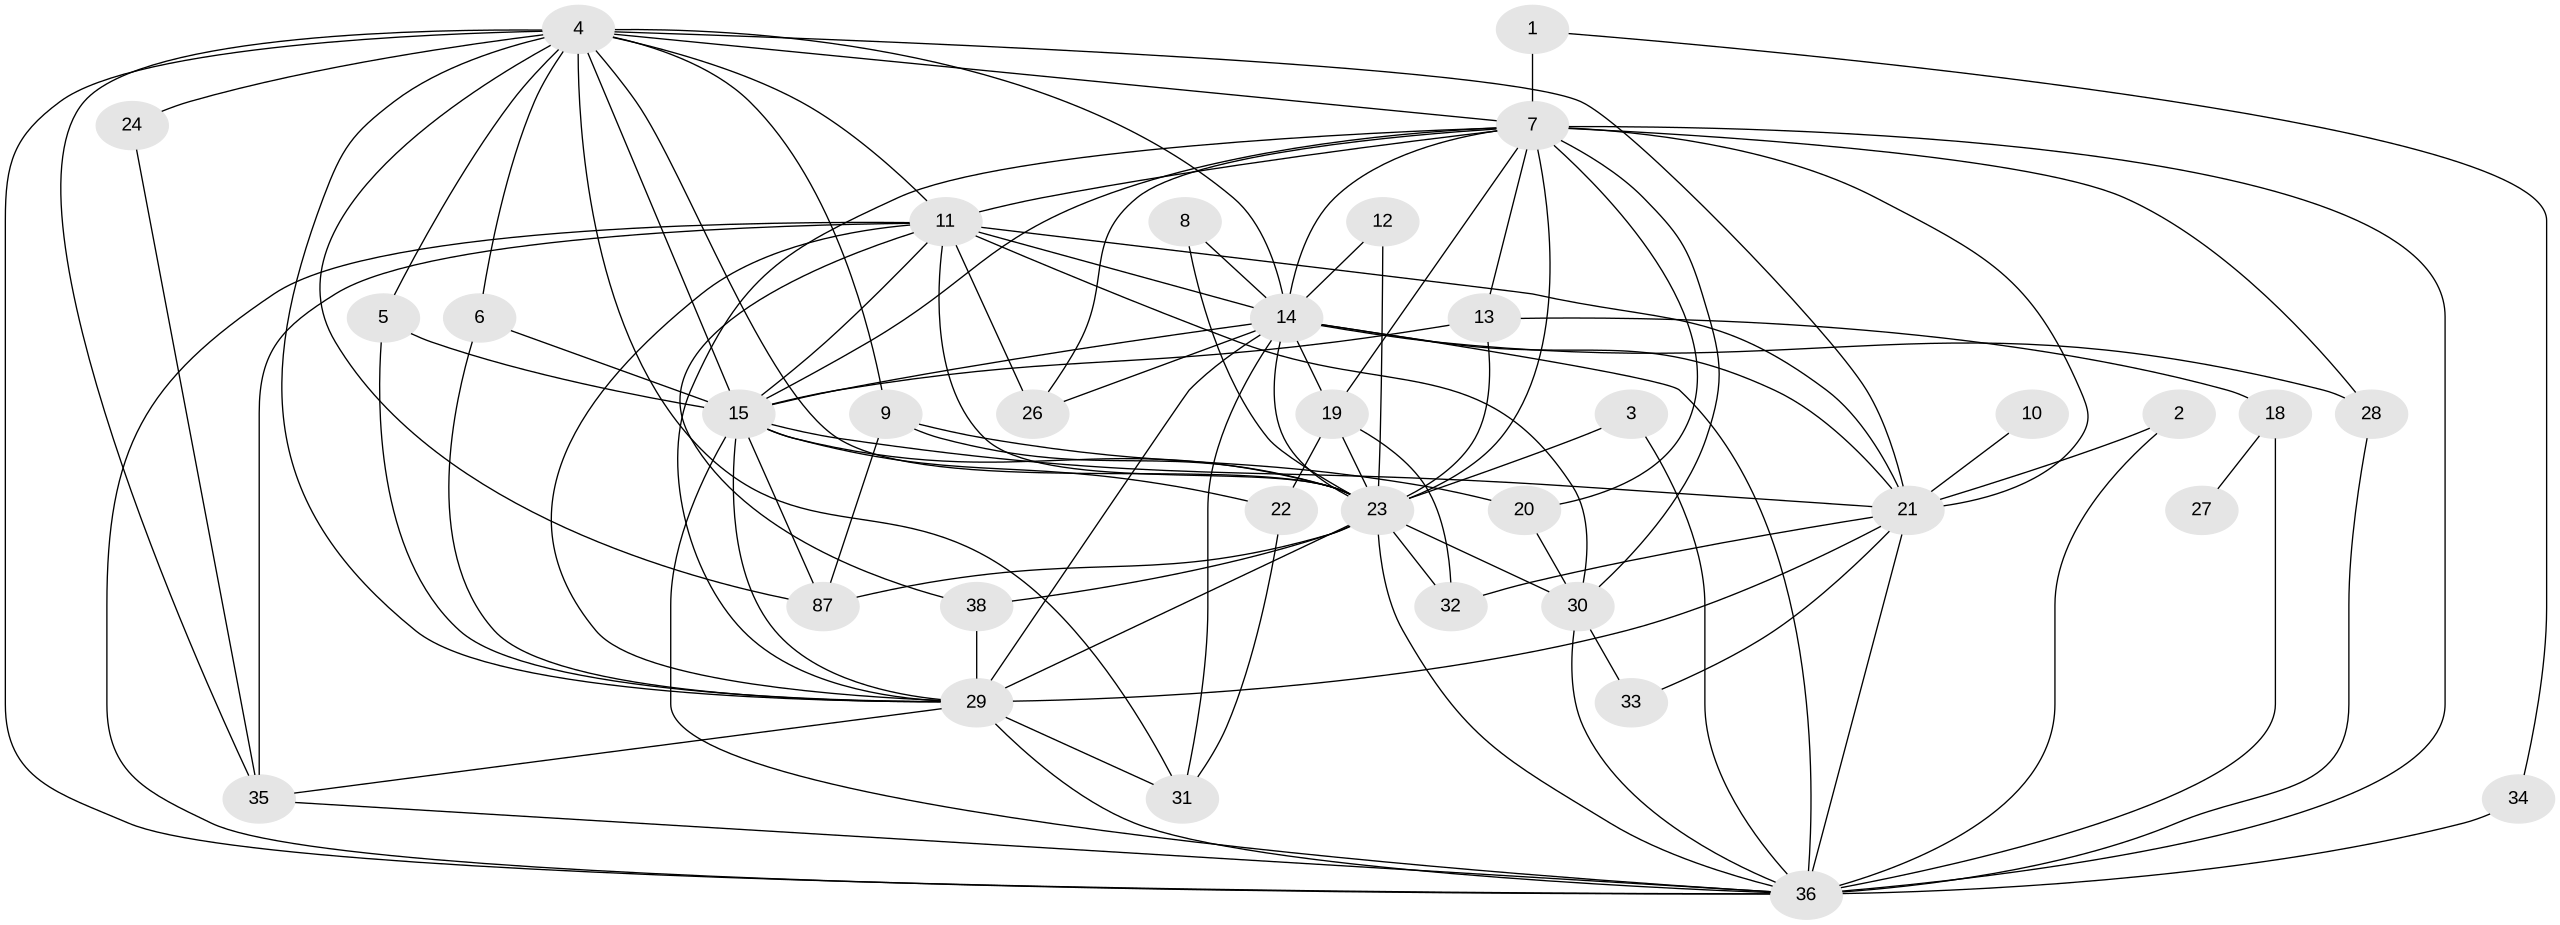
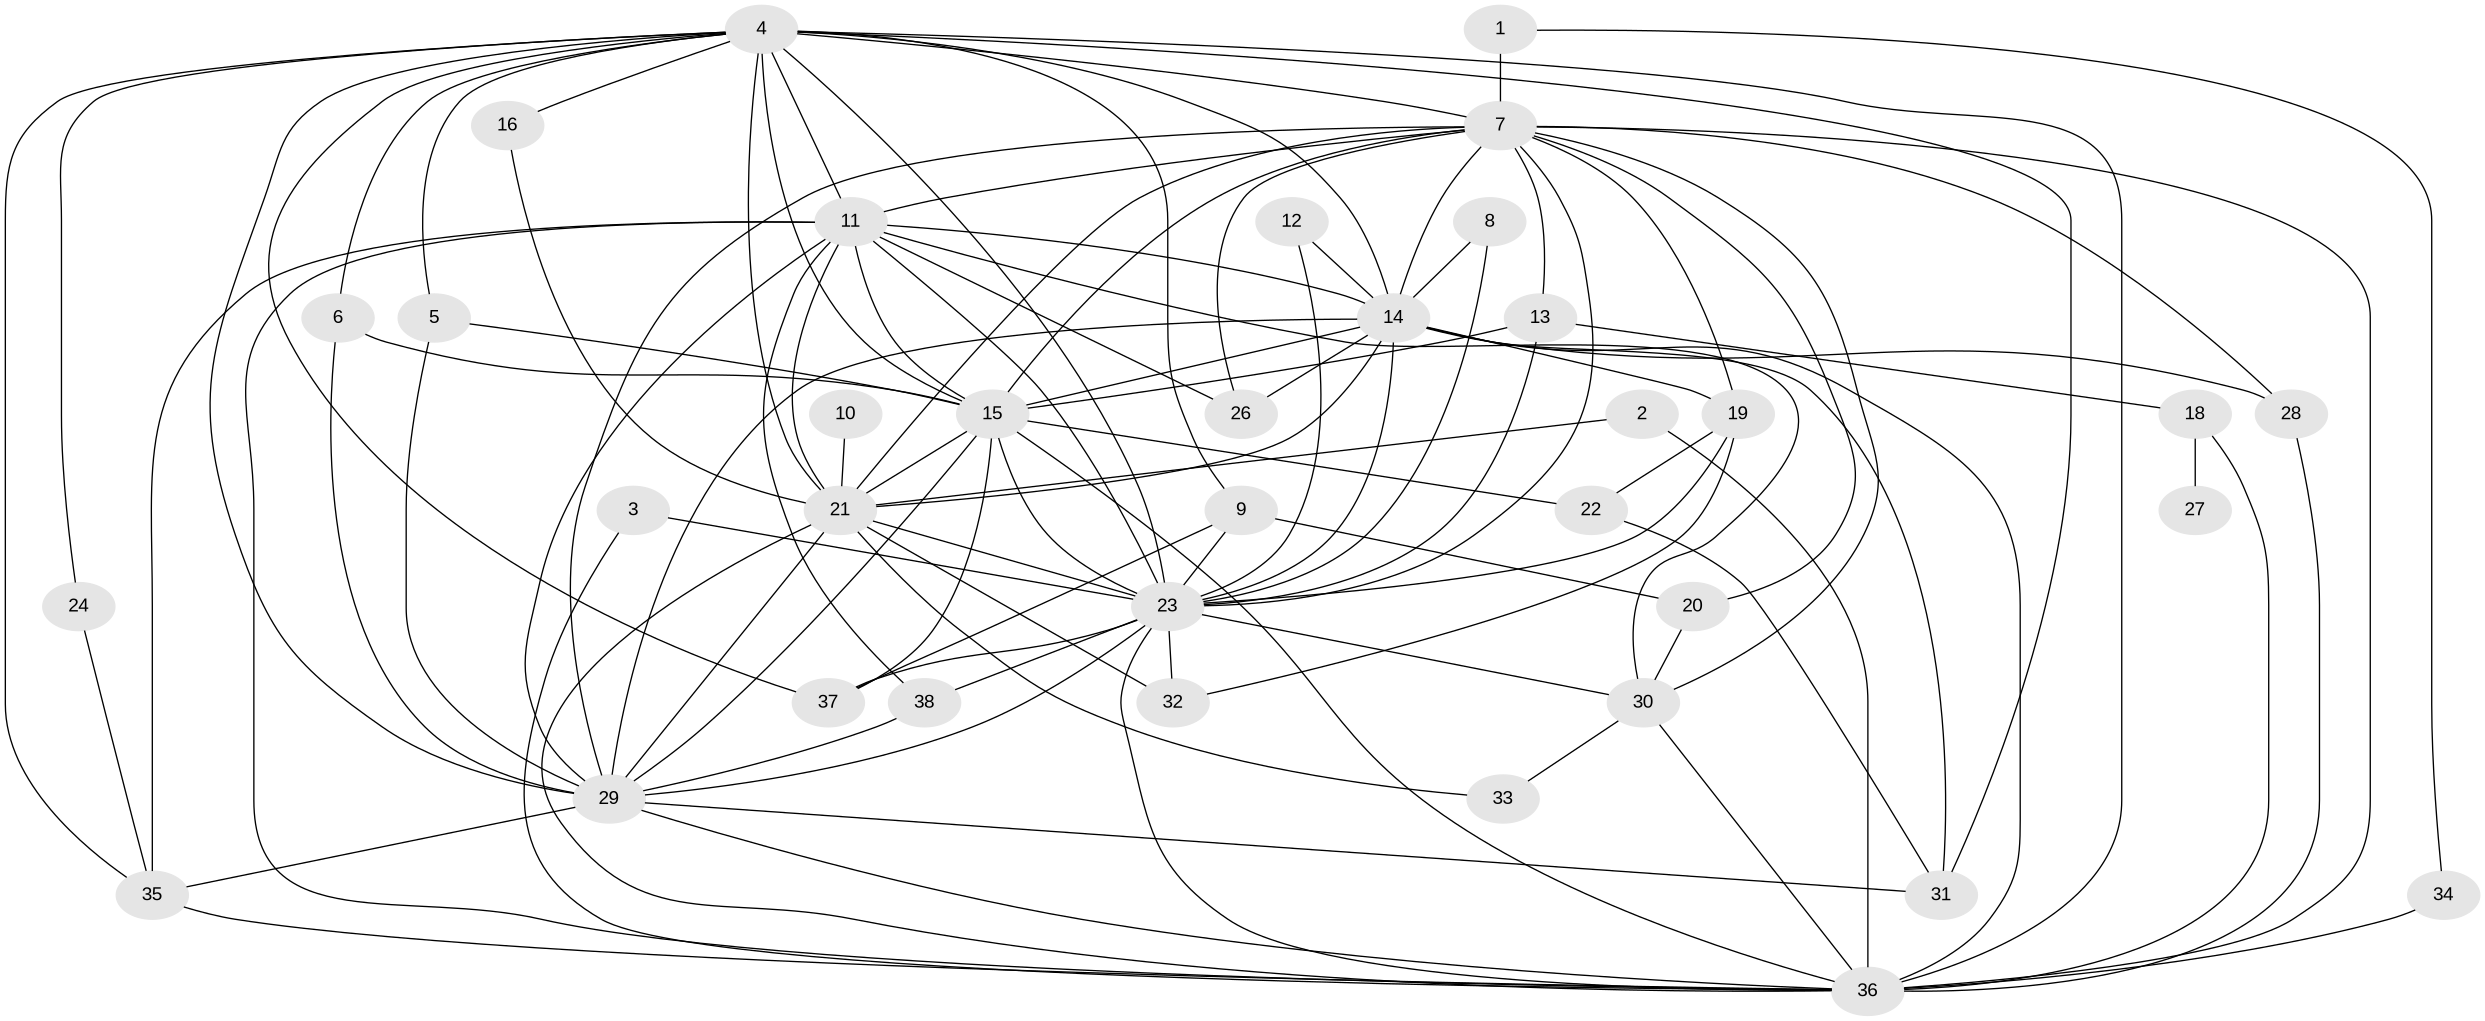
none -> (508, 126)
none -> (1004, 559)
(823, 607) -> (828, 703)
